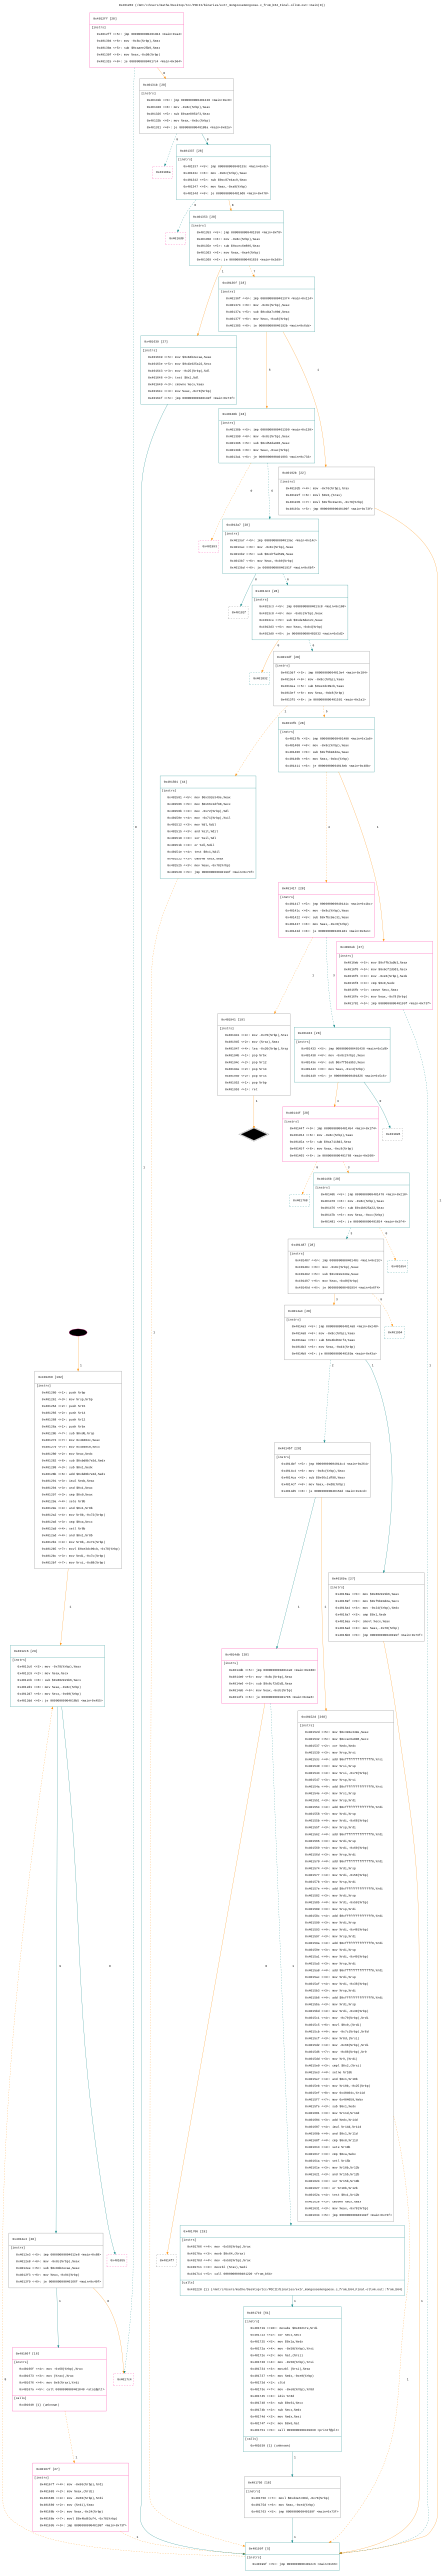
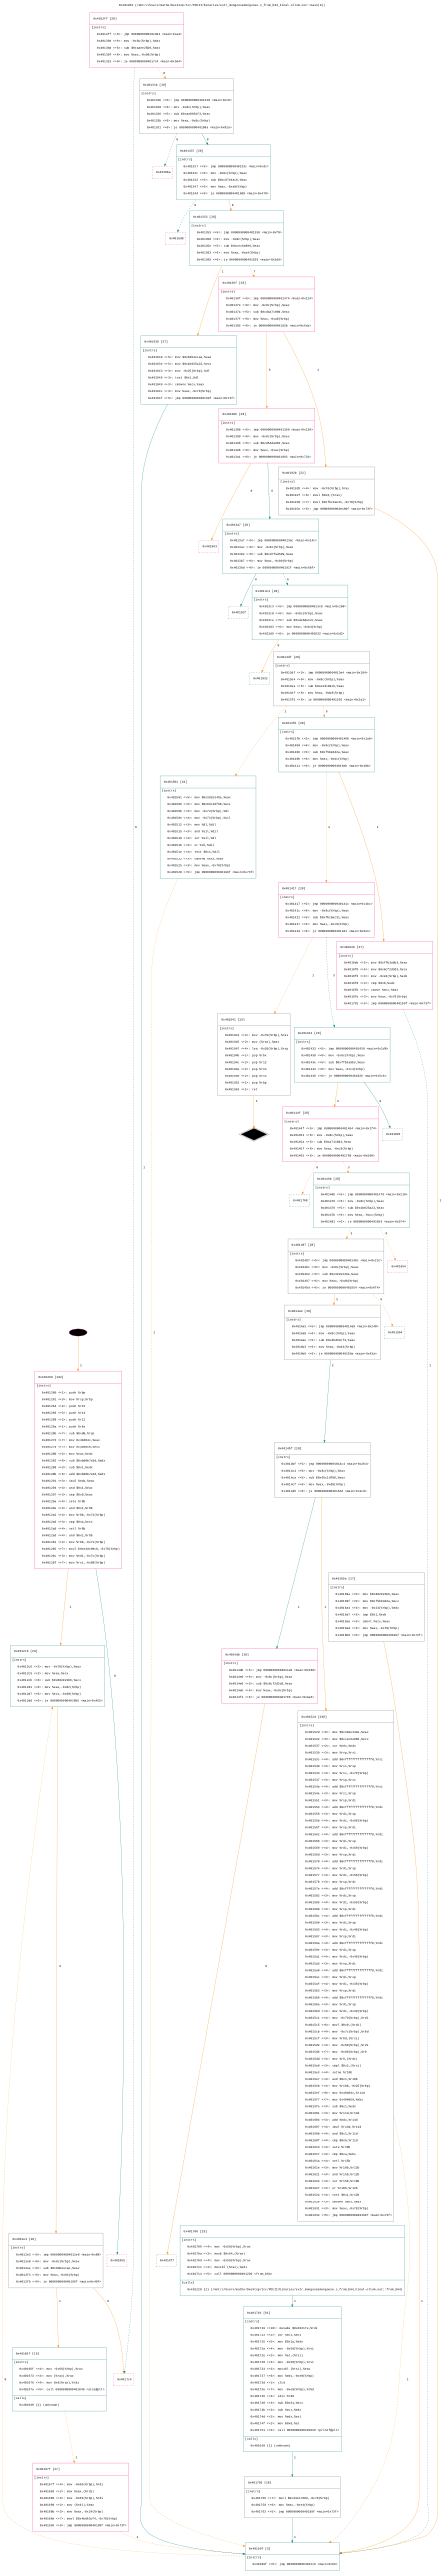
(161, 72) -> (161, 72)
(267, 305) -> (267, 305)
(267, 436) -> (267, 436)
(269, 490) -> (269, 490)
(231, 500) -> (231, 500)
(310, 645) -> none
(349, 1232) -> (349, 1232)
(398, 1267) -> (398, 1267)
(327, 1400) -> (327, 1400)
(391, 1463) -> none
(78, 1470) -> (78, 1470)
(281, 1963) -> none
(57, 1969) -> (57, 1969)
(81, 1980) -> (123, 1910)
(58, 2317) -> (58, 2317)
(59, 2379) -> (59, 2379)
